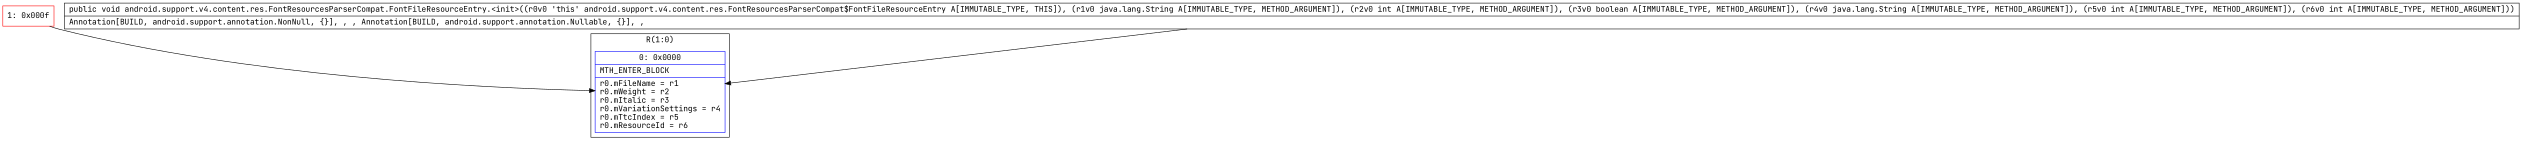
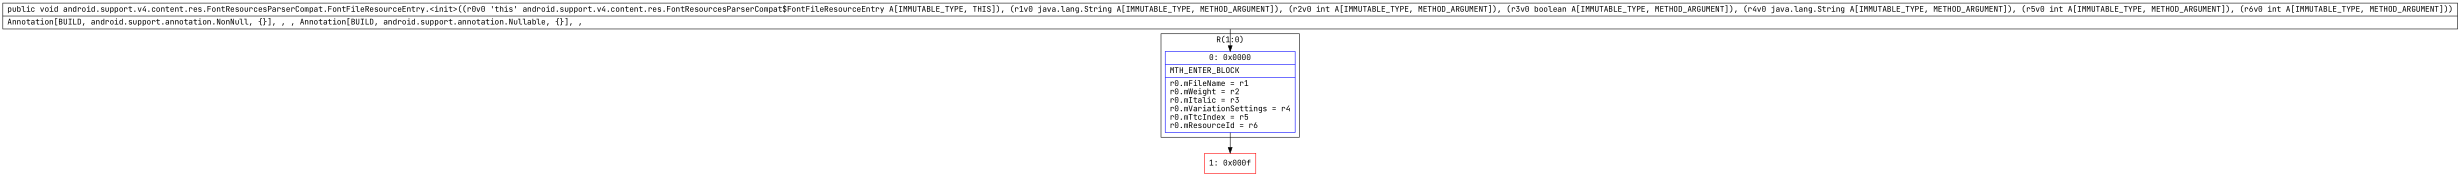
(318, 73) -> (1230, 141)
